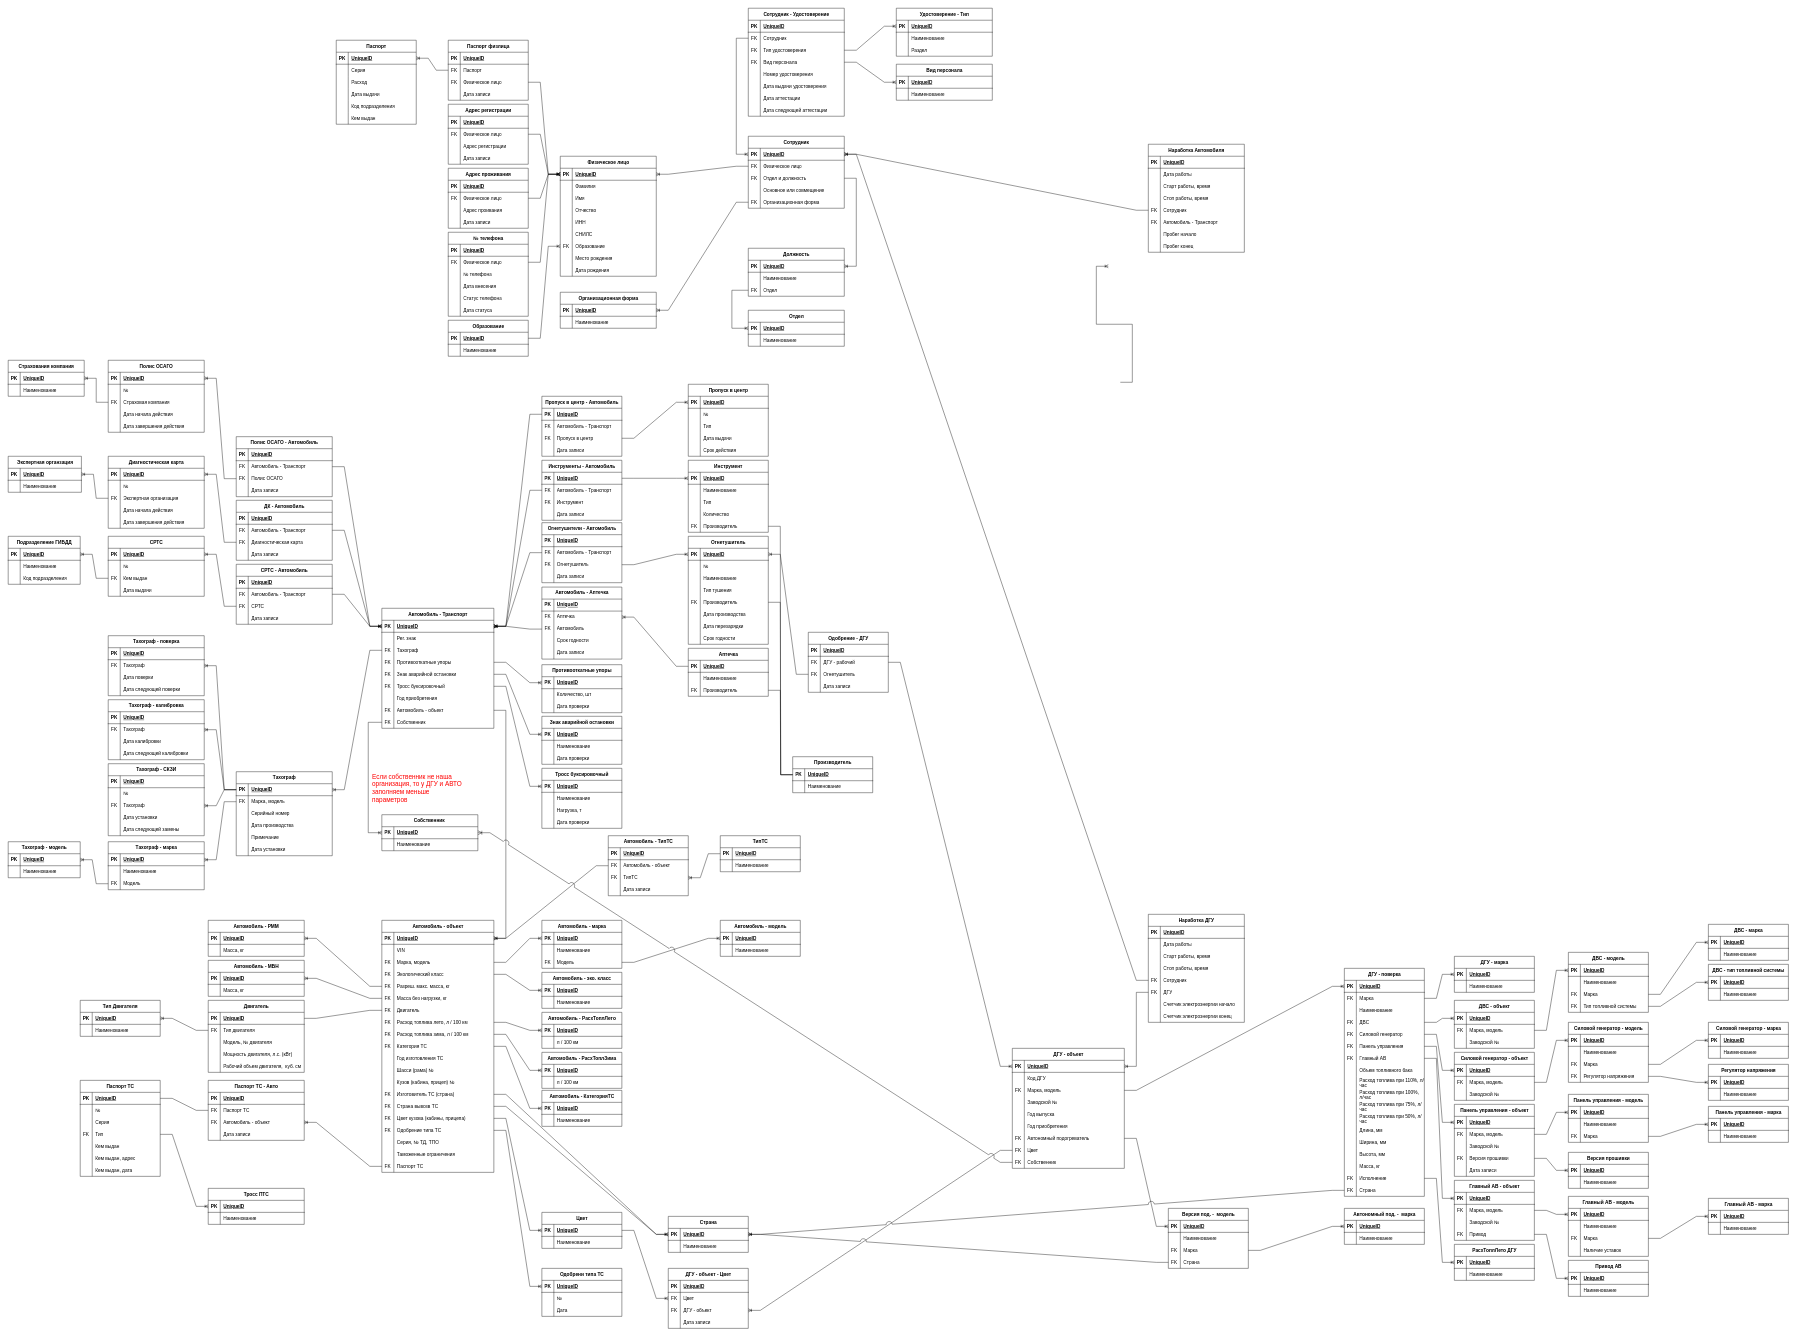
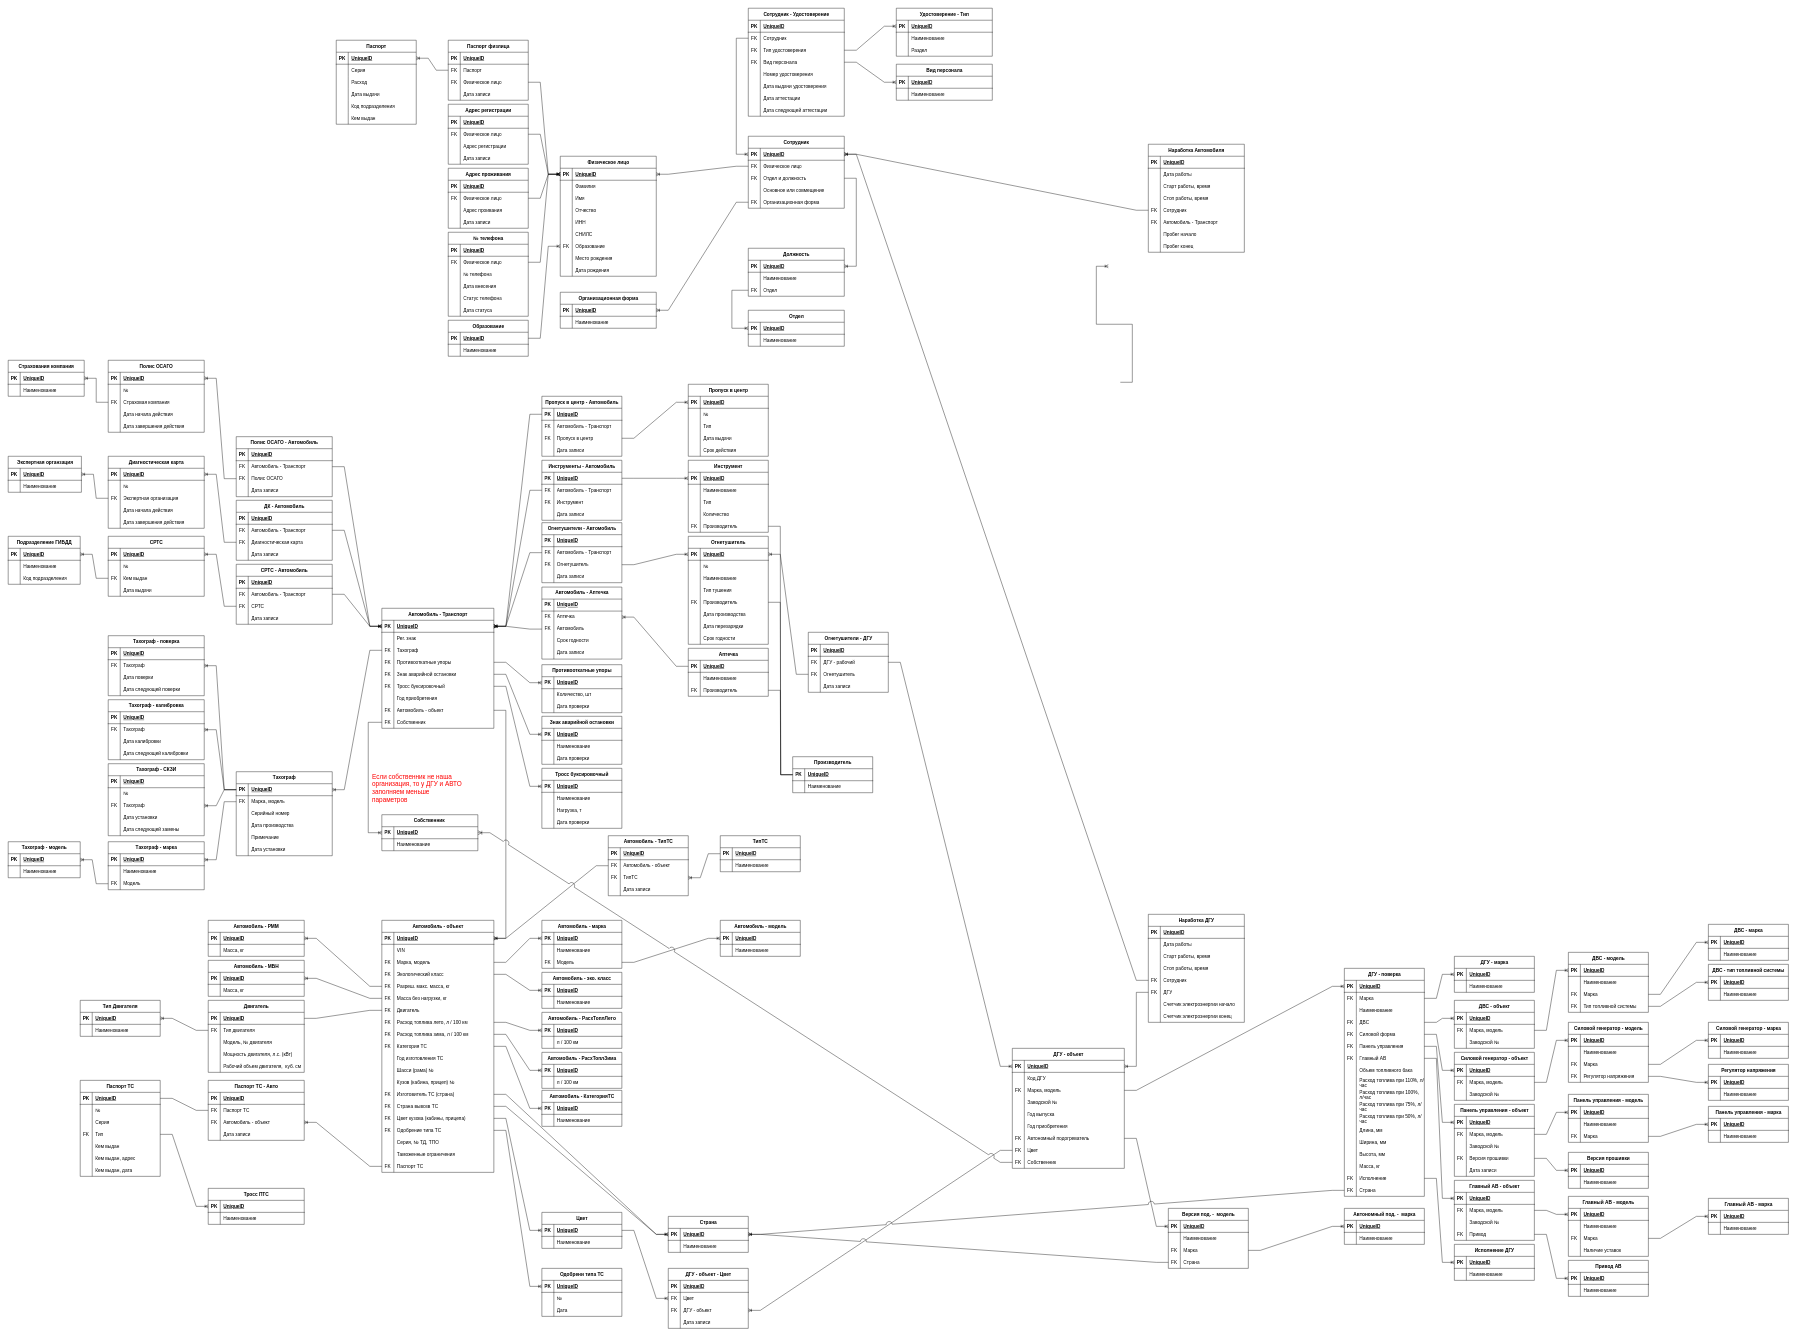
(848, 638) -> (848, 638)
(1382, 1034) -> (1376, 1034)
(1494, 1250) -> (1494, 1250)
